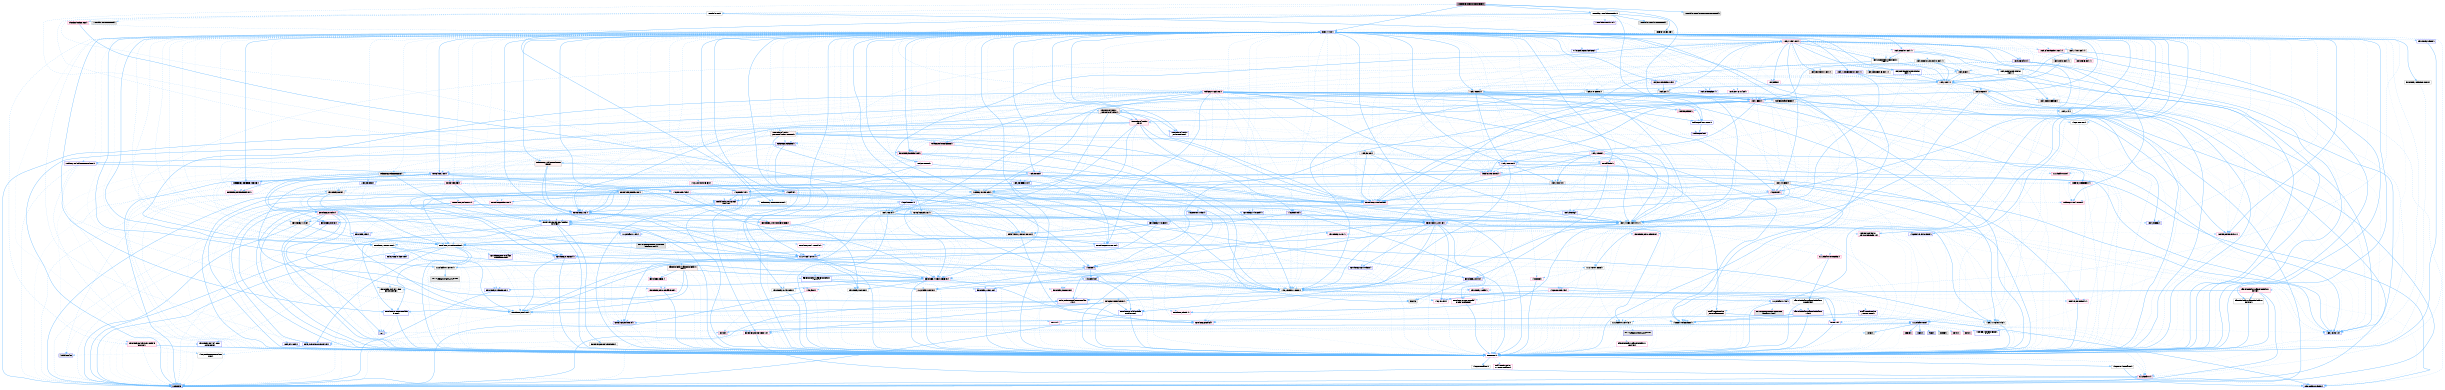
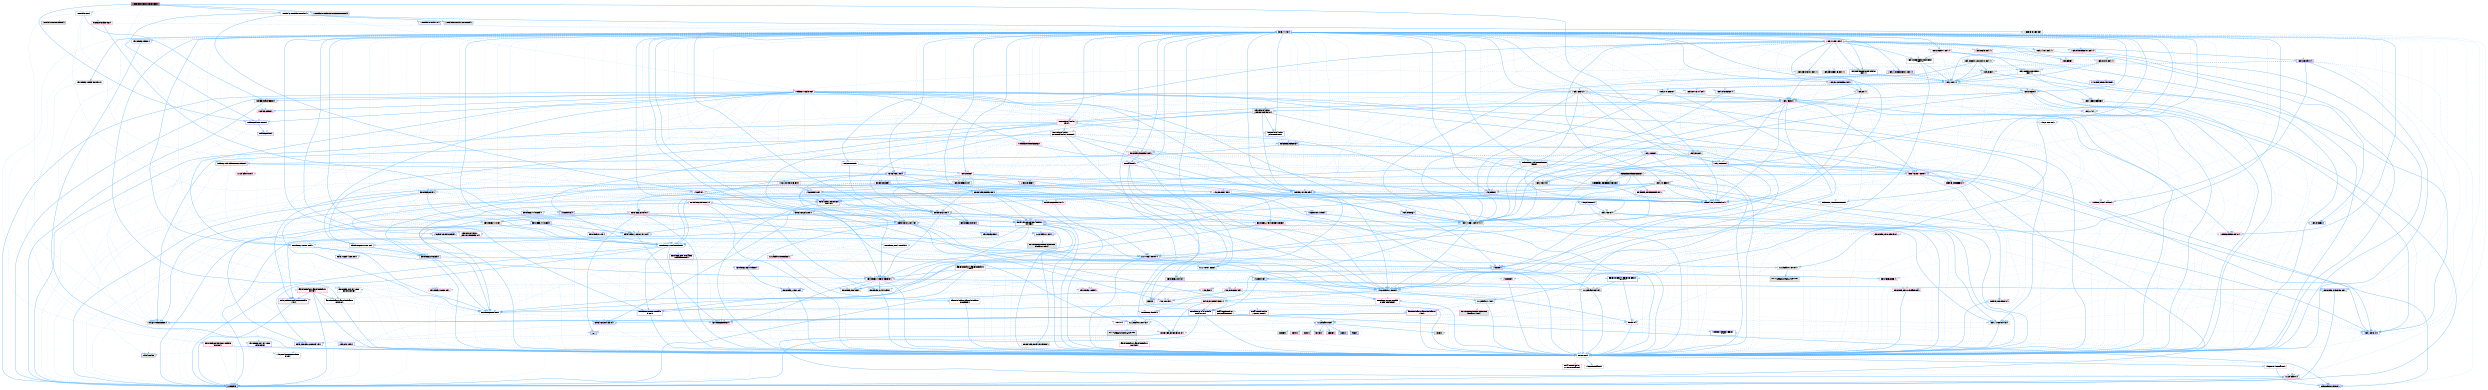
(1400, 18) -> (960, 7)
